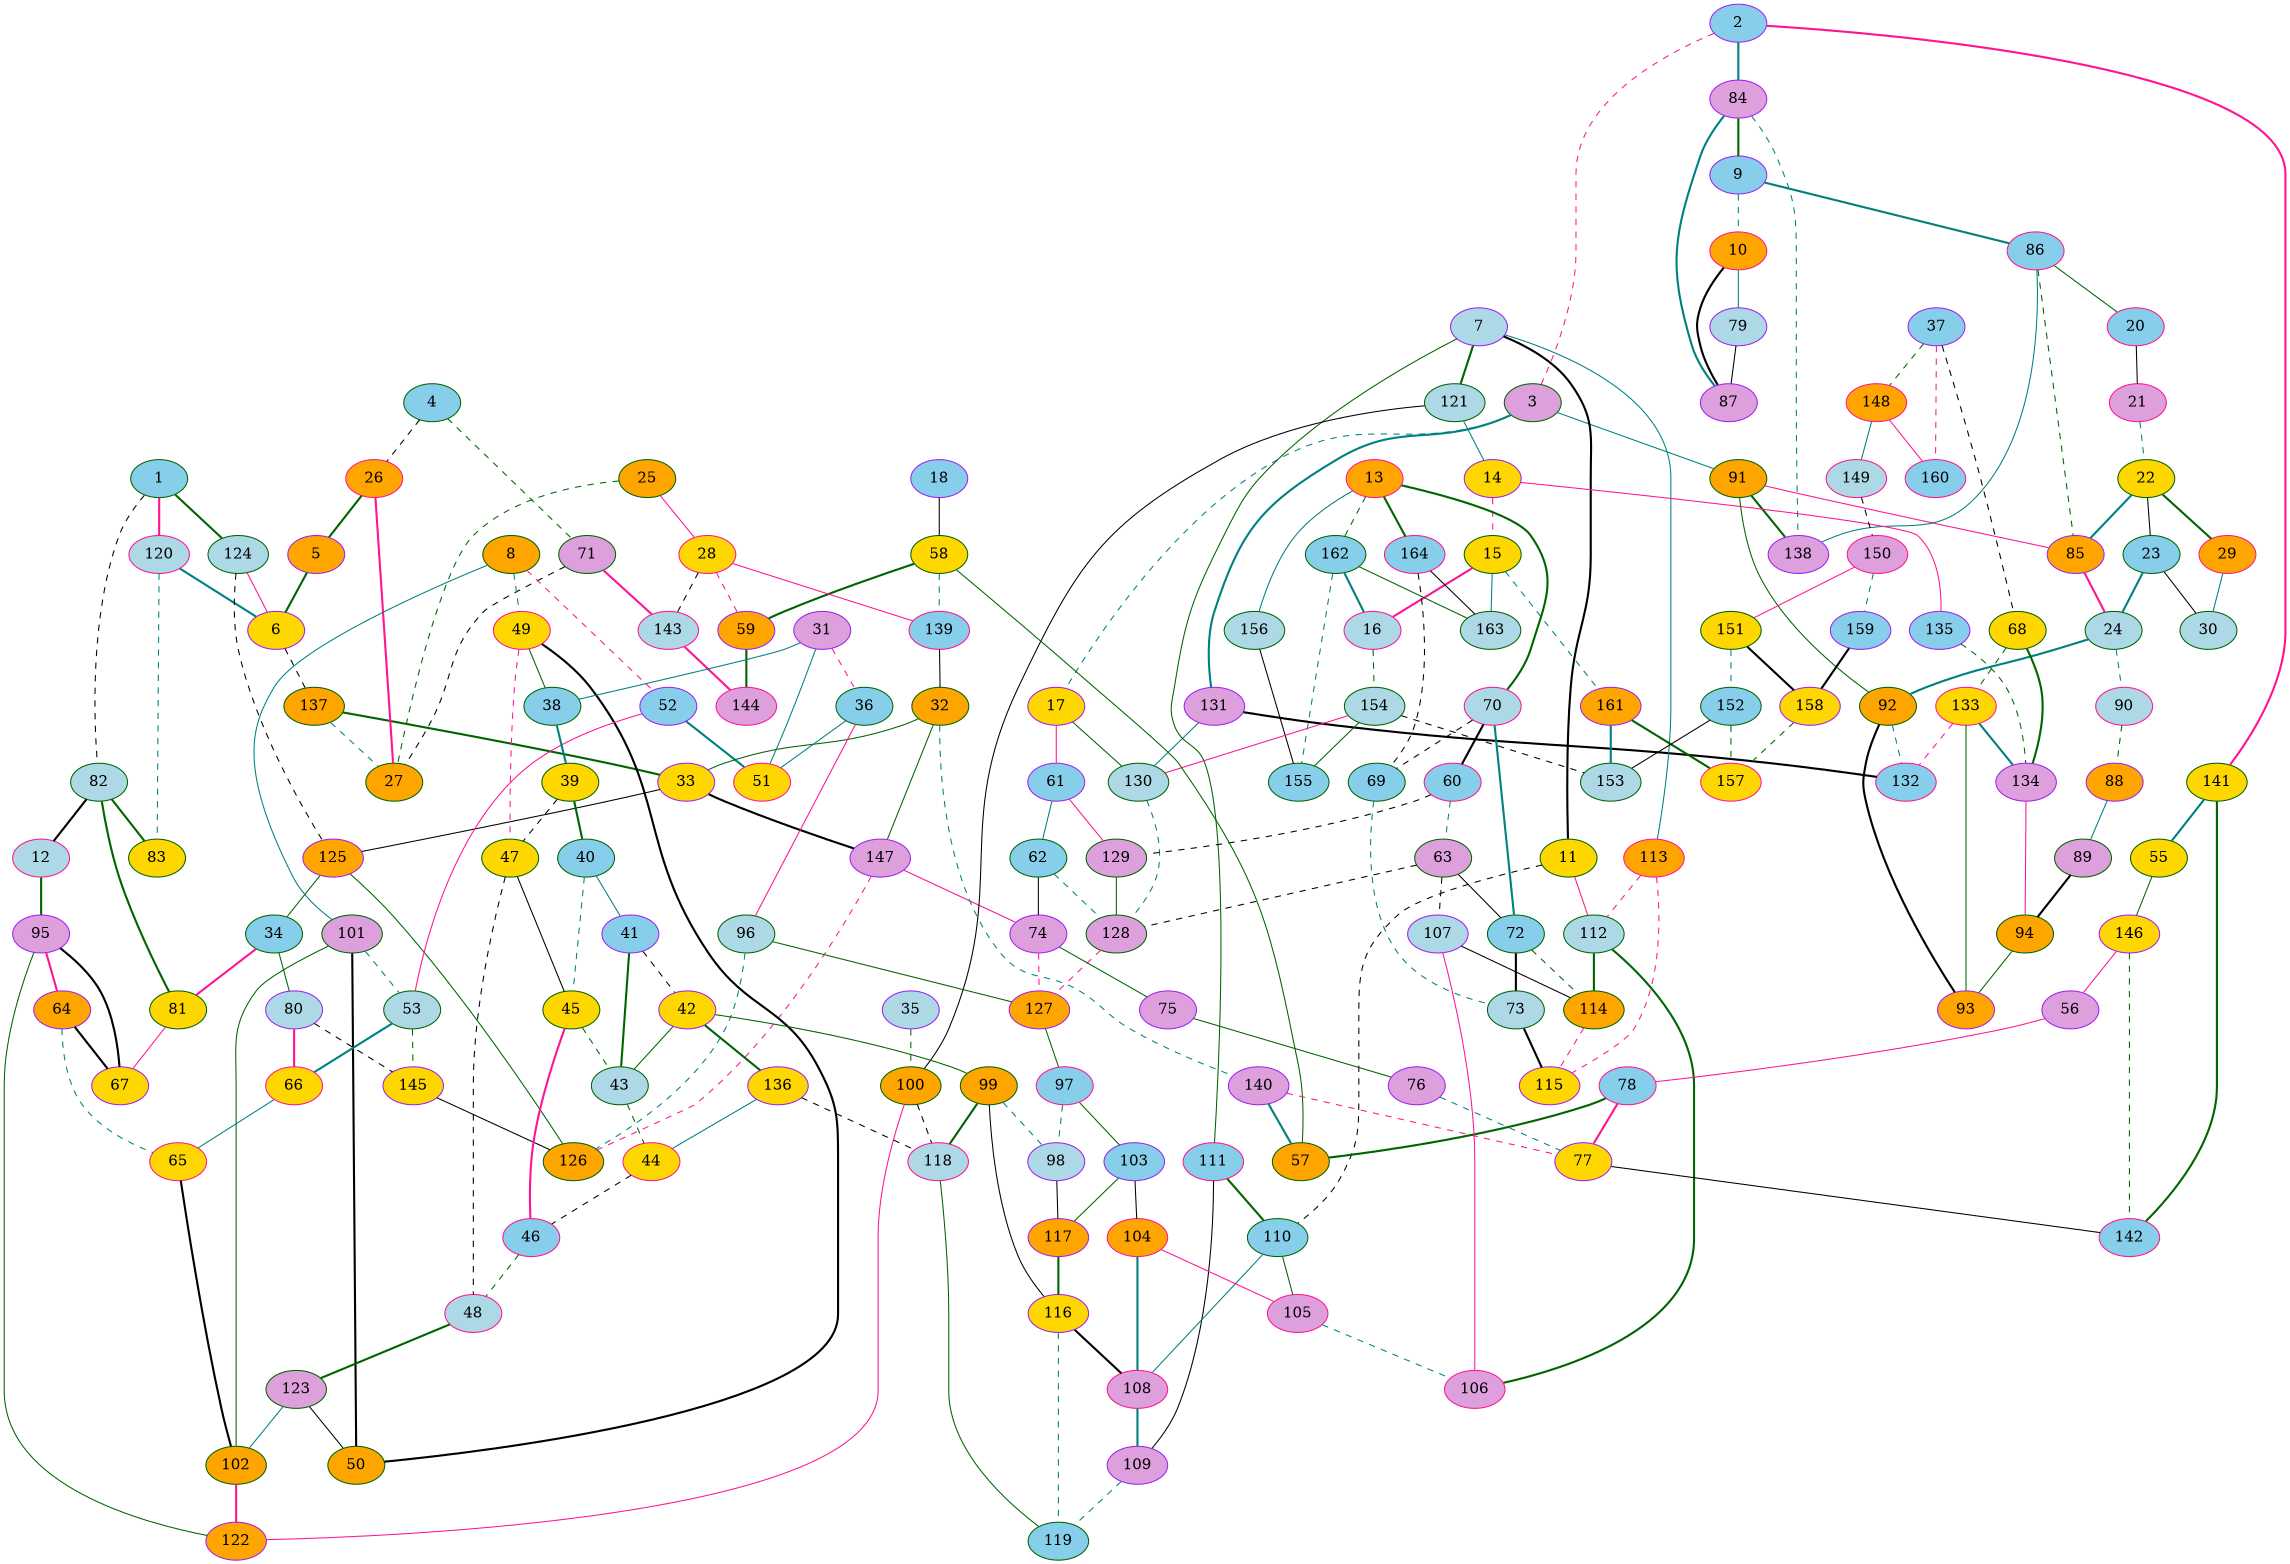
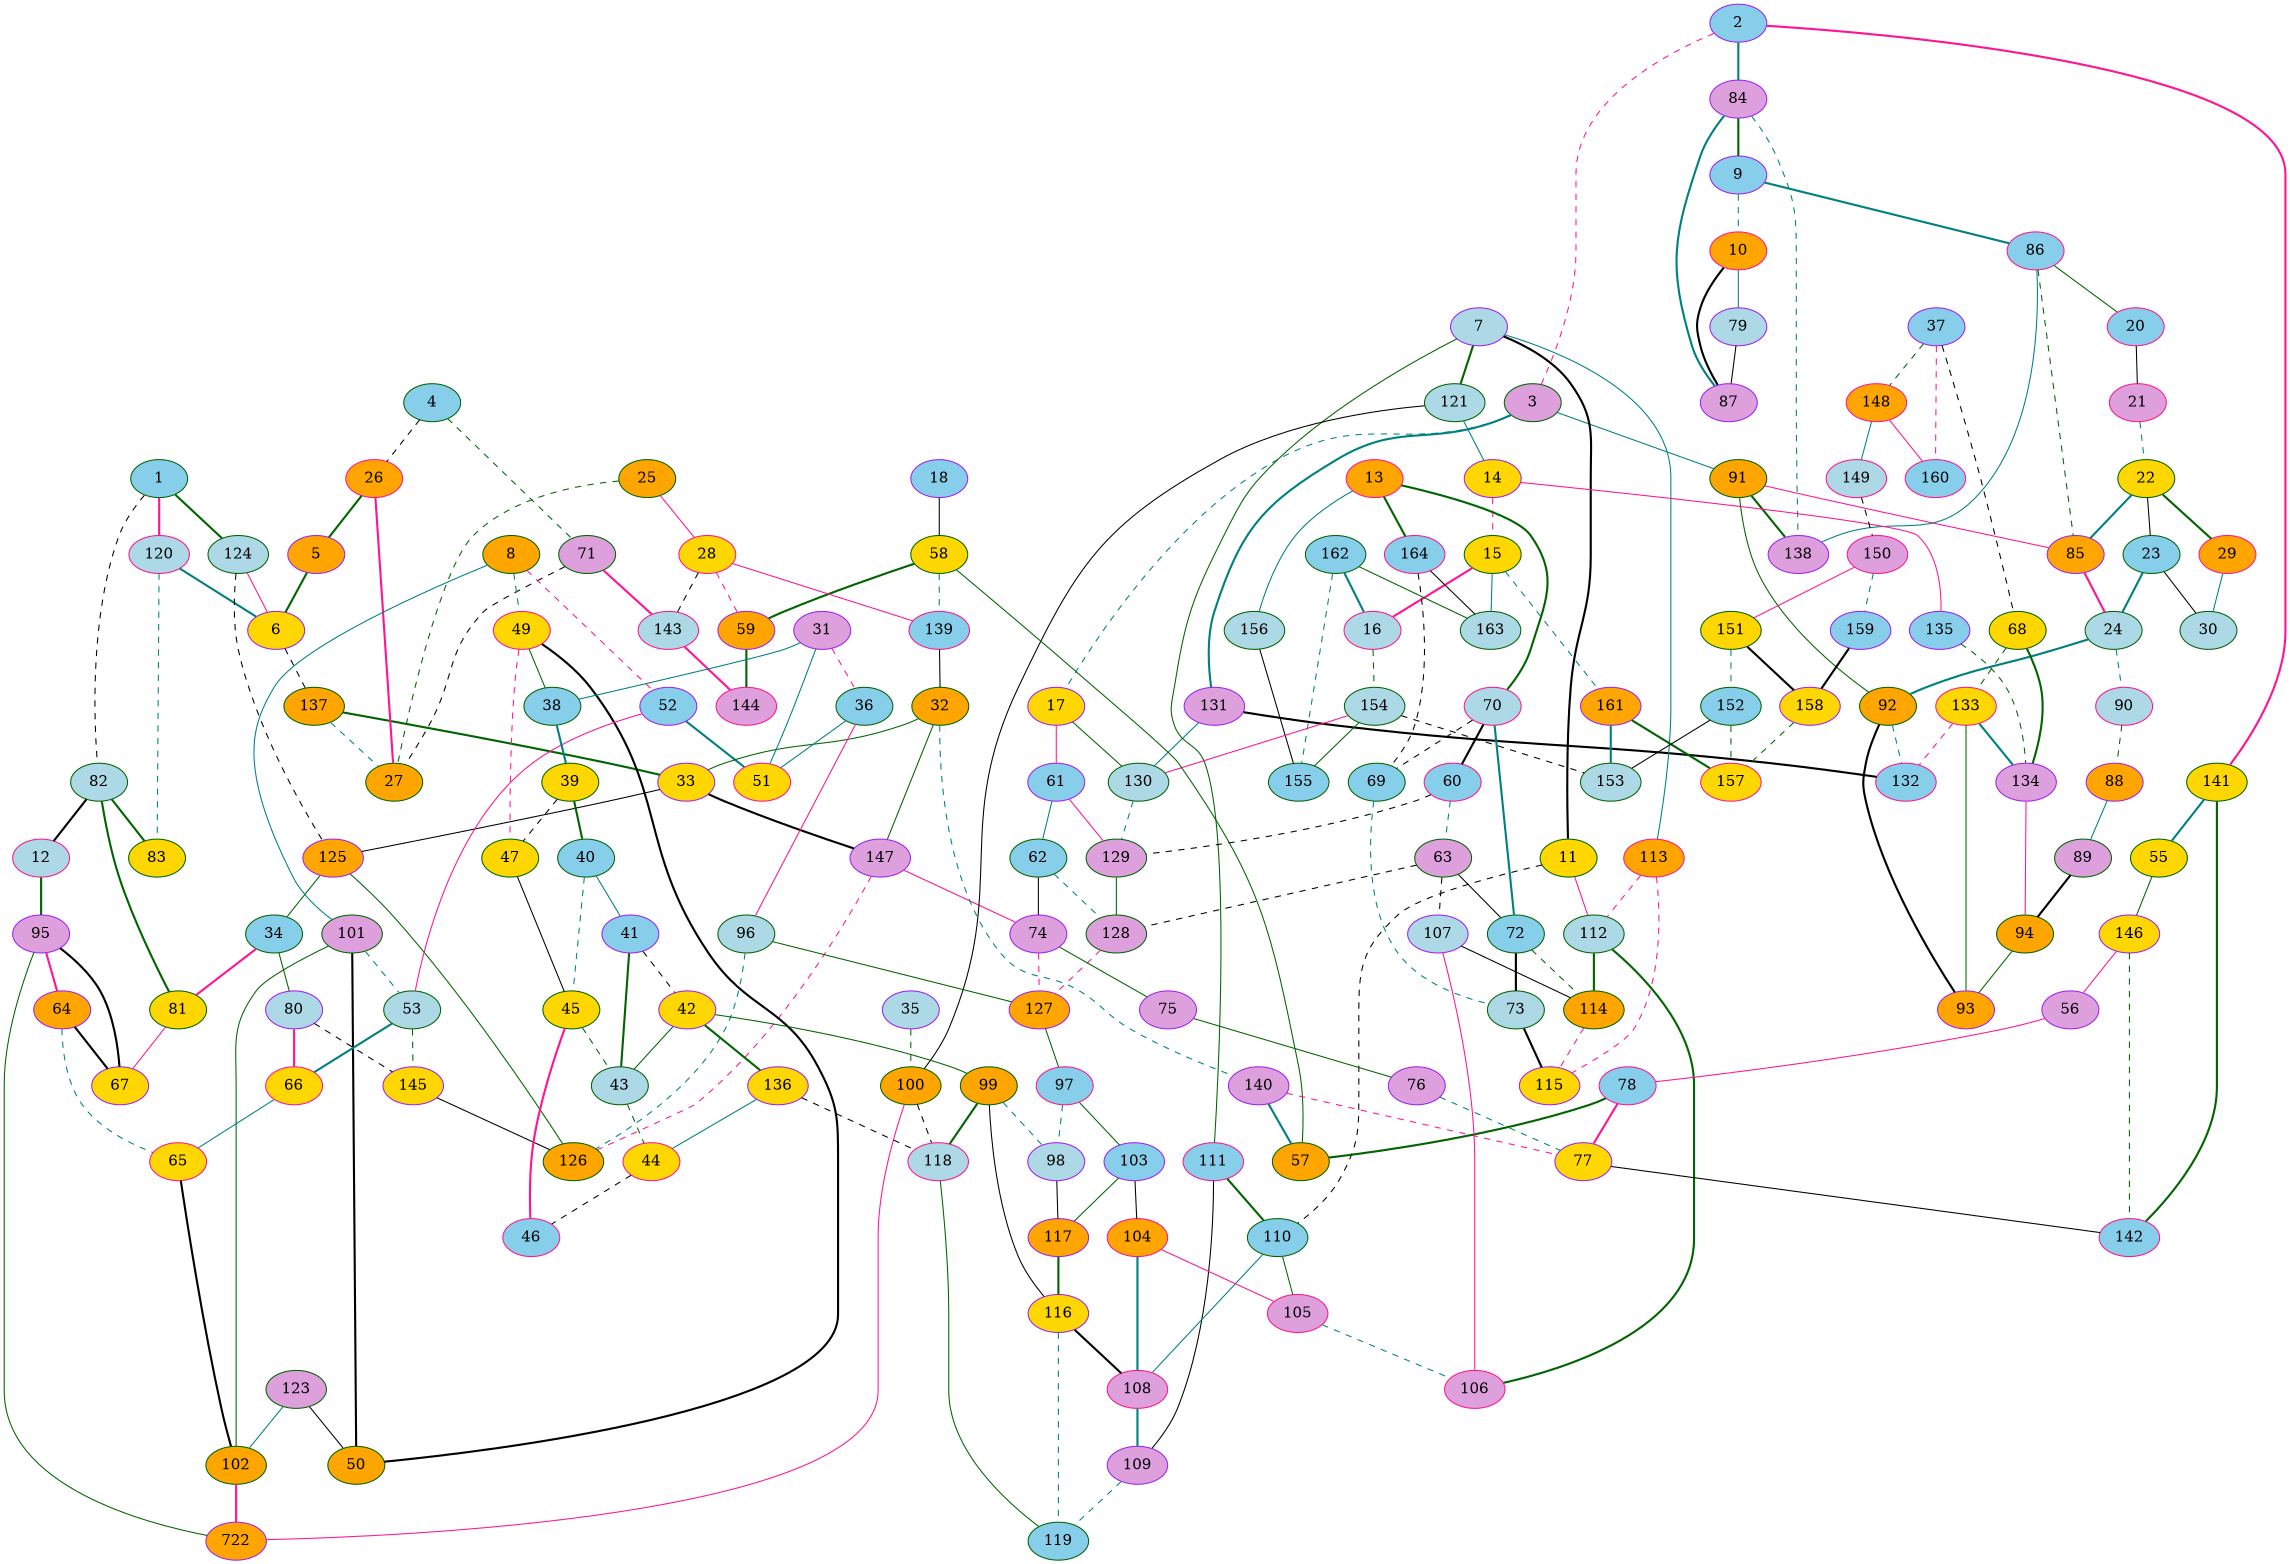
(1355, 516) -> none
(1159, 862) -> (1127, 820)
(473, 1313) -> none
(236, 1541) -> (236, 1541)
